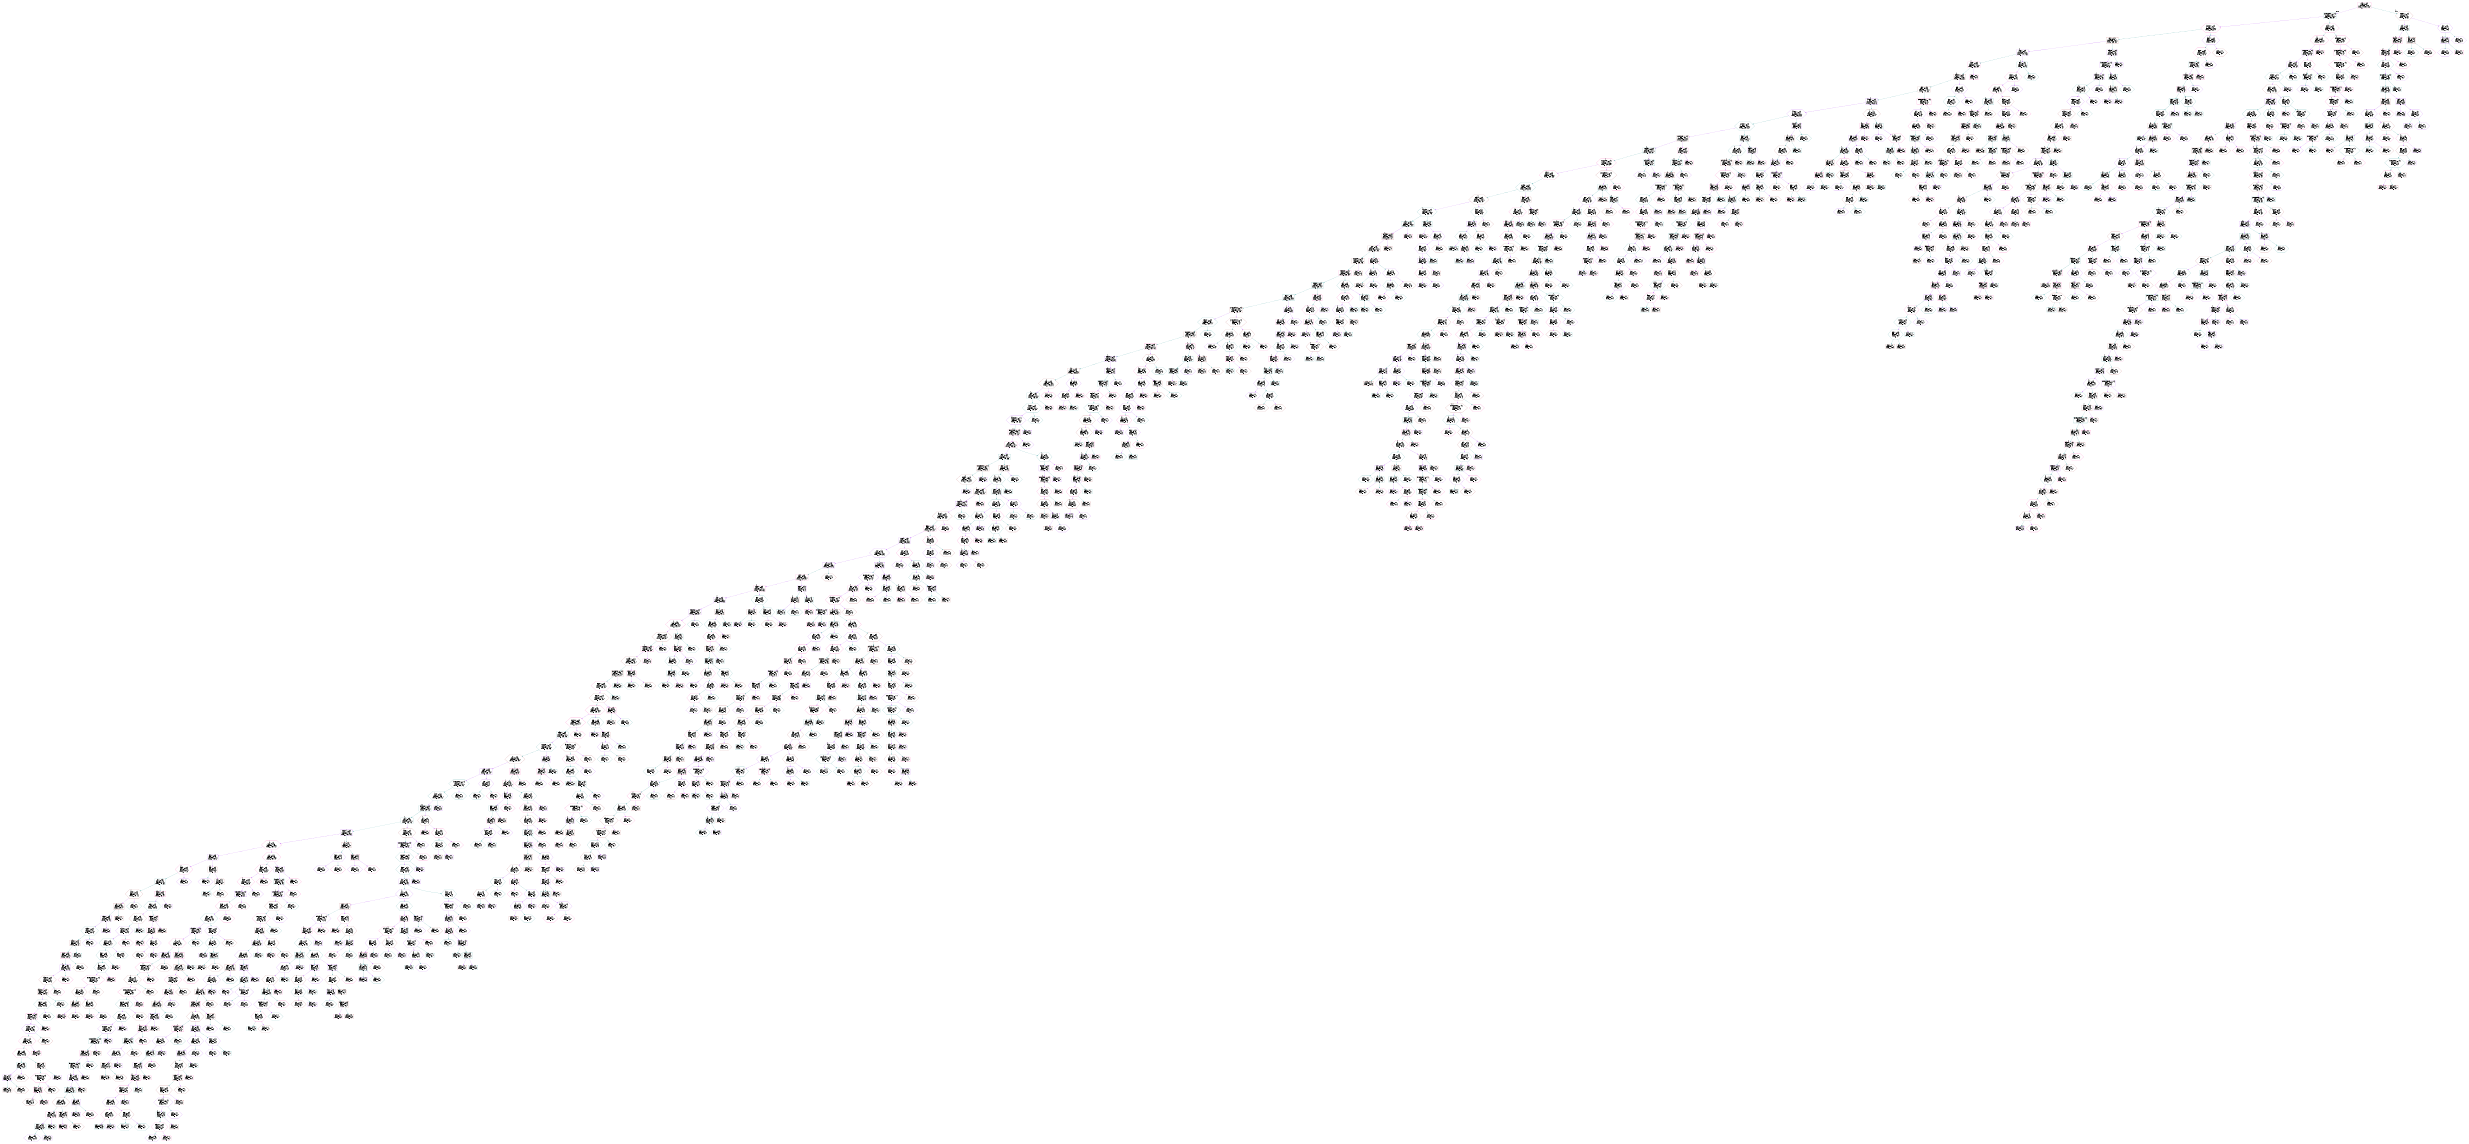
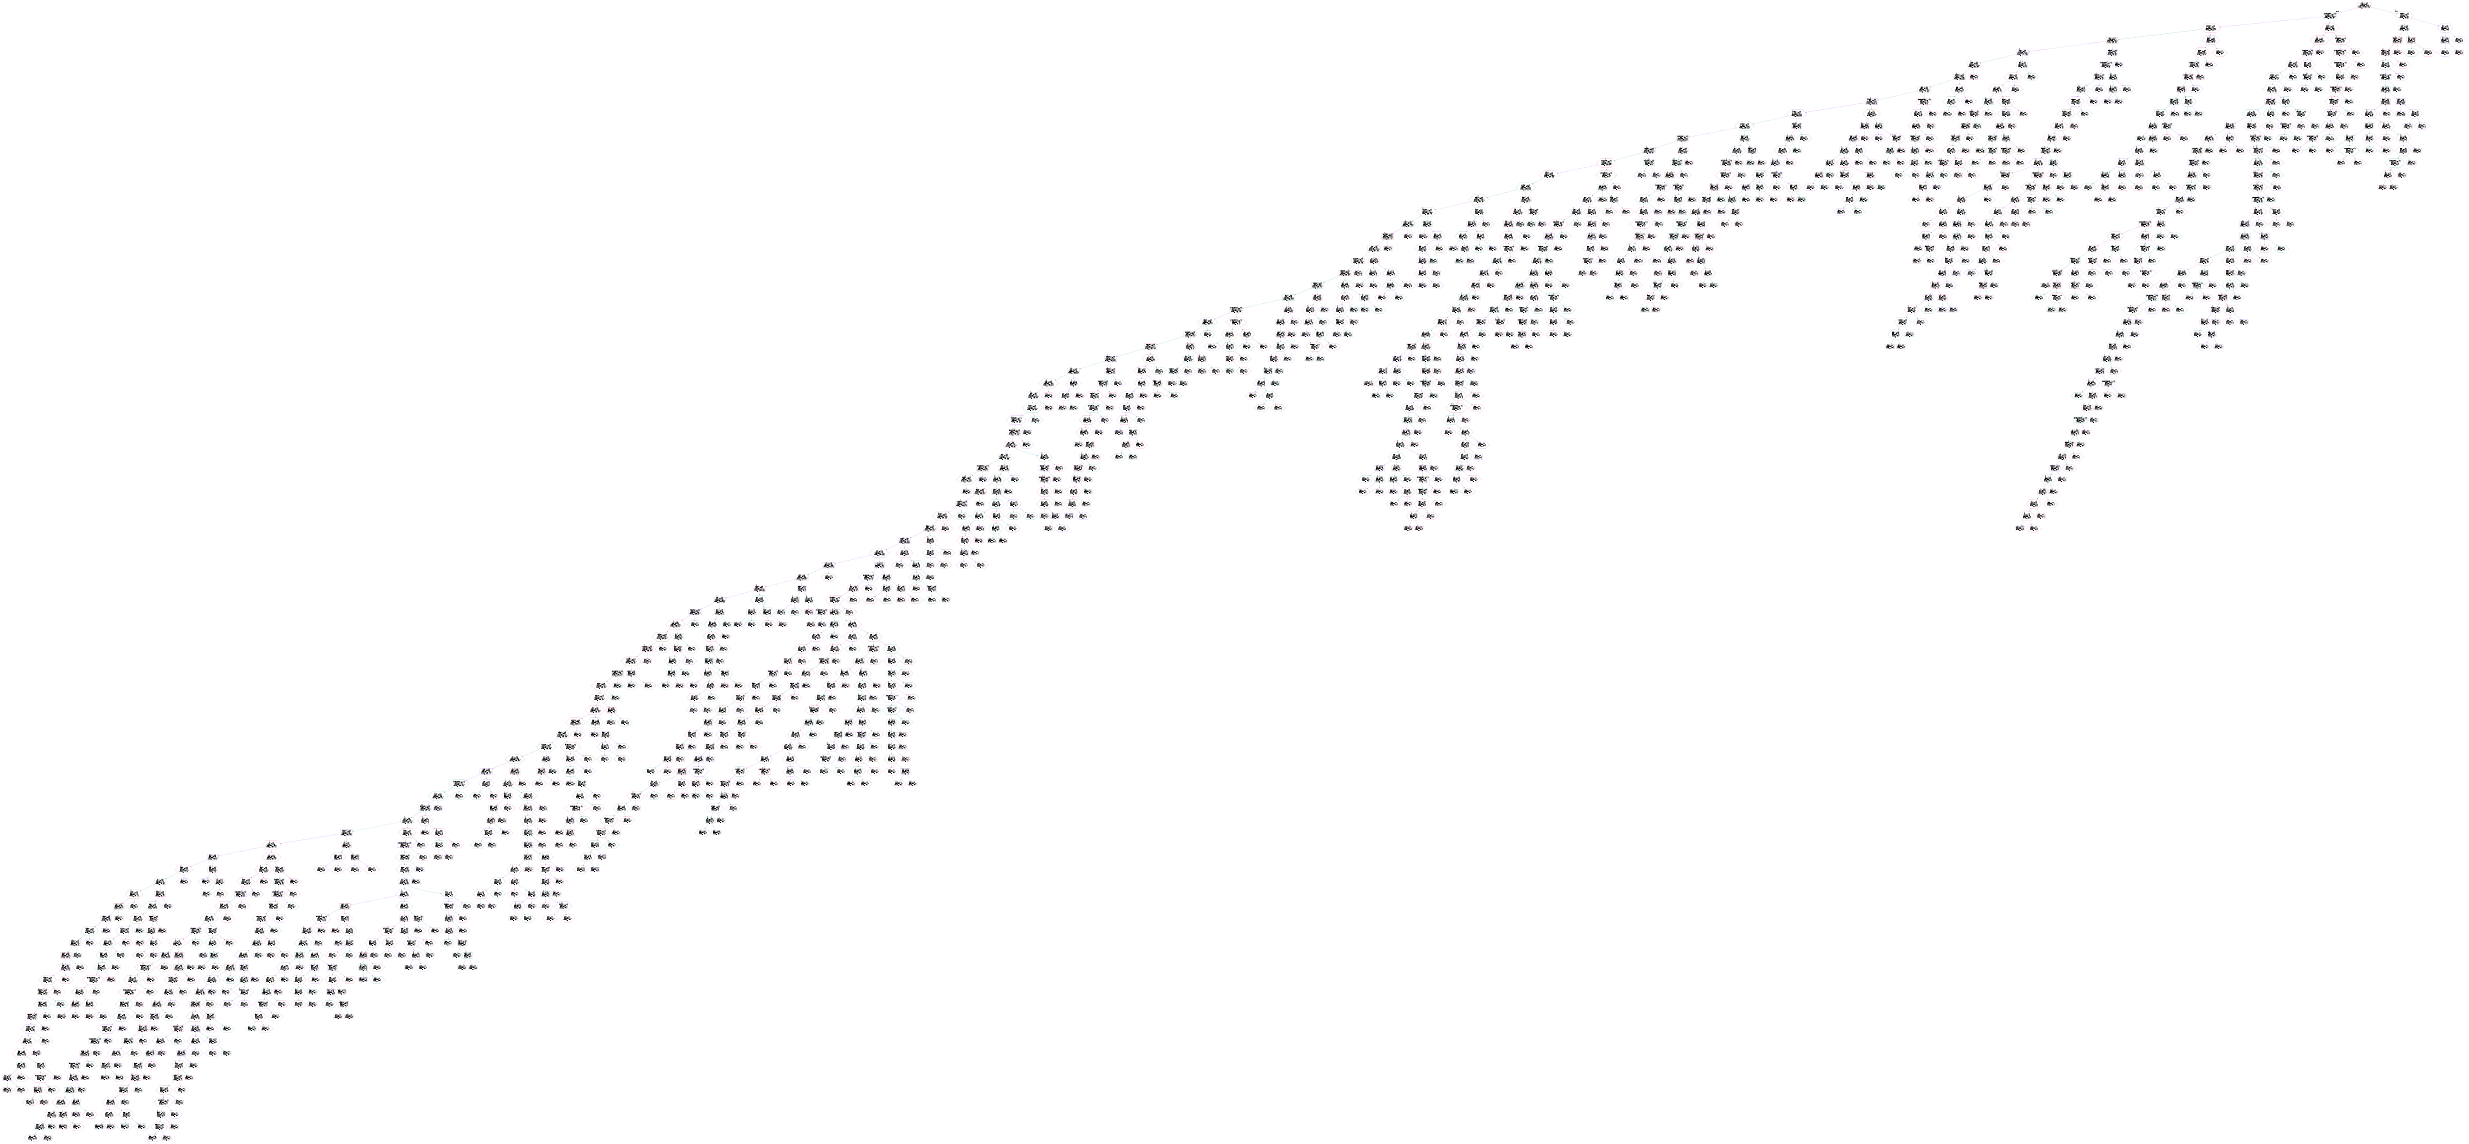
(654, 784) -> (654, 784)
